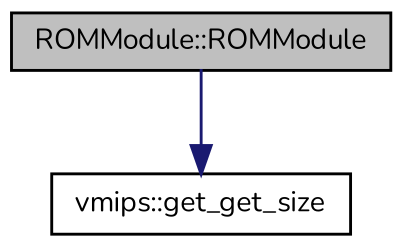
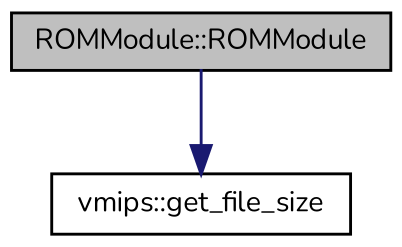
(201, 204) -> (201, 204)
